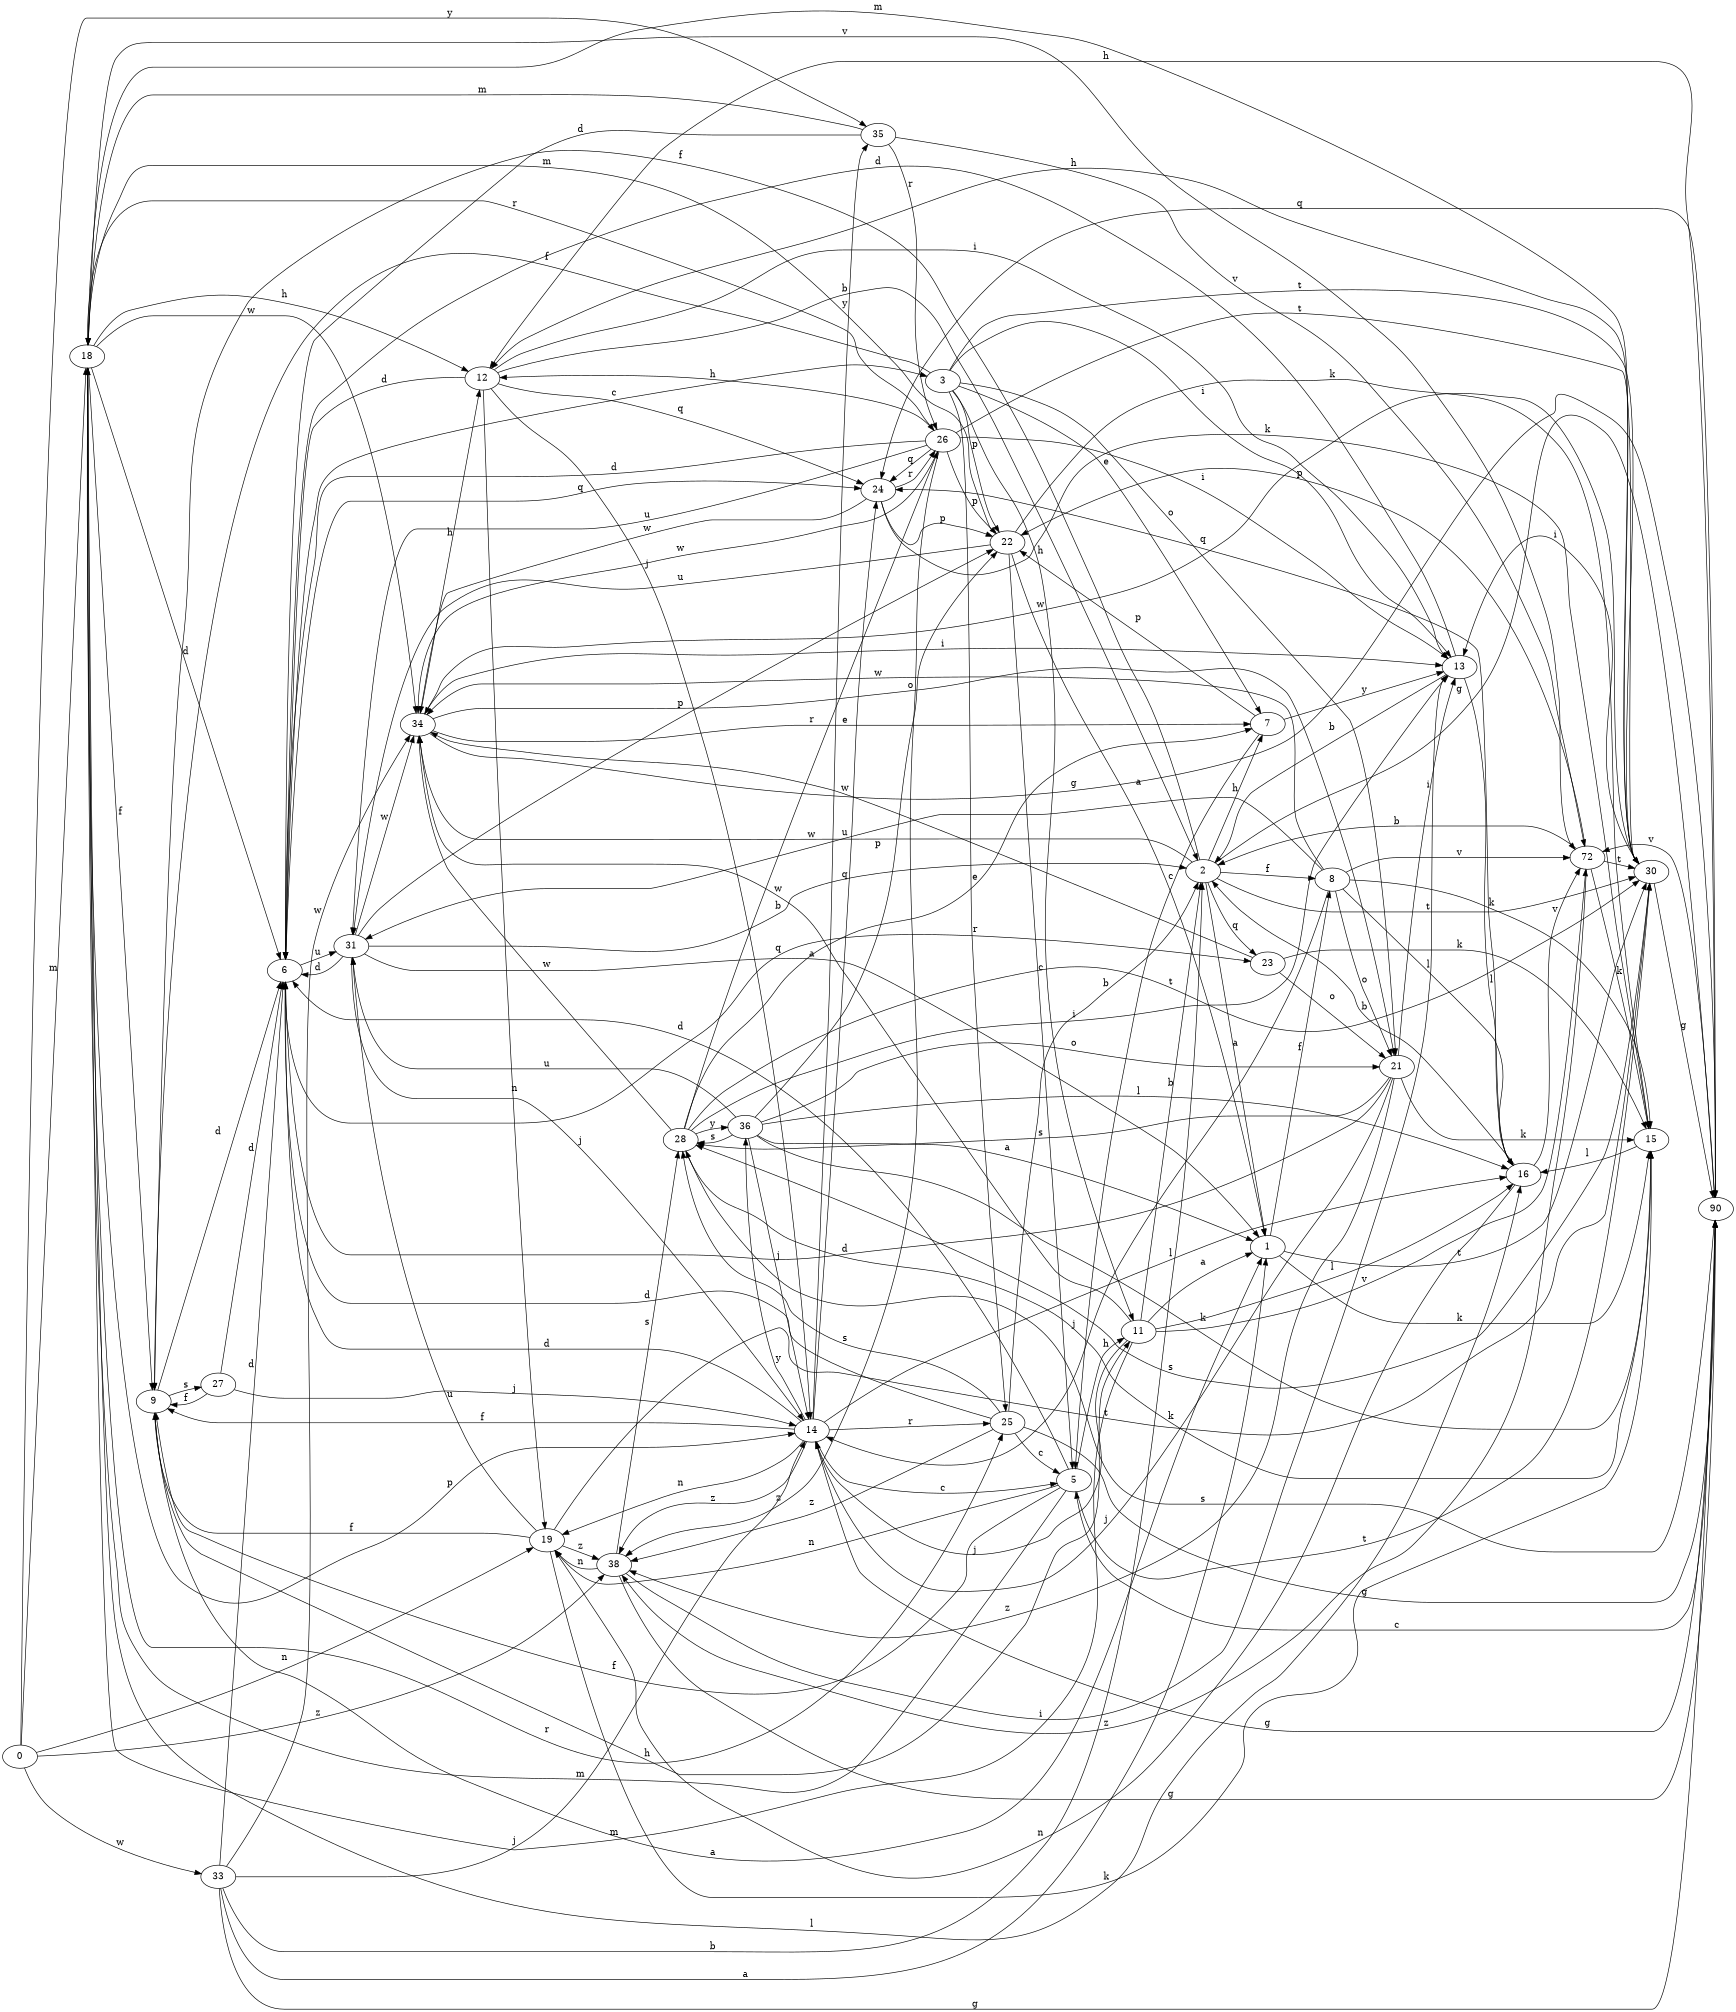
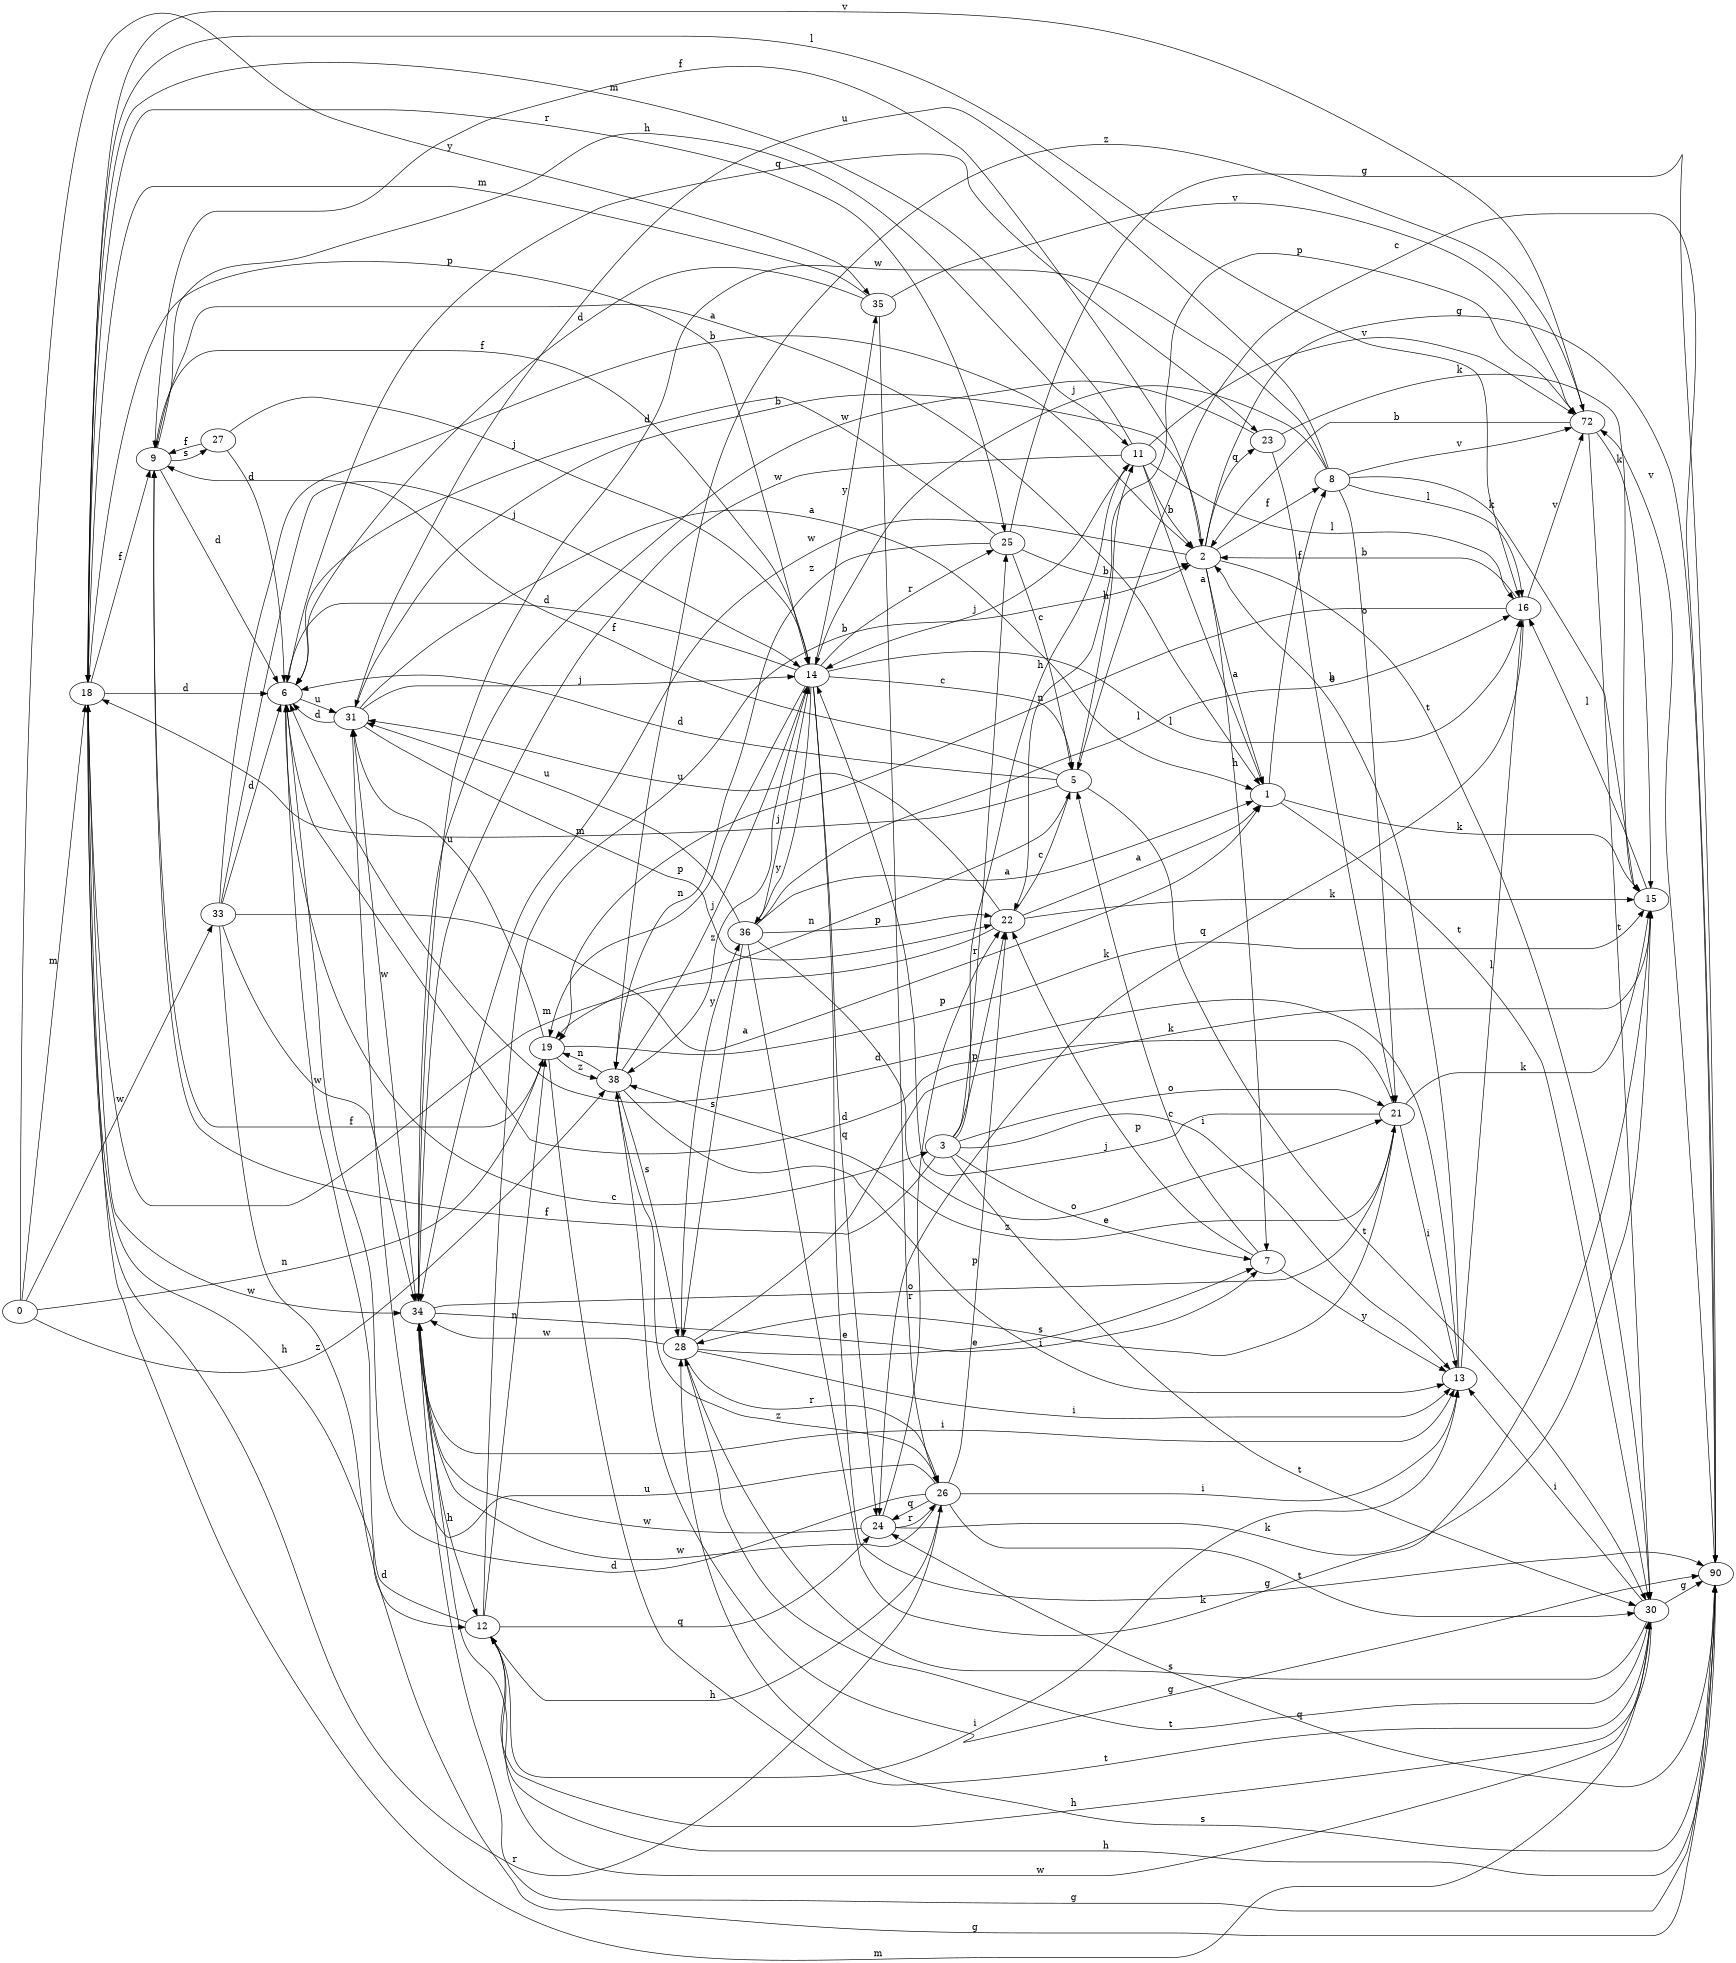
(369, 501) -> none
(741, 894) -> (726, 888)
(798, 1317) -> none
